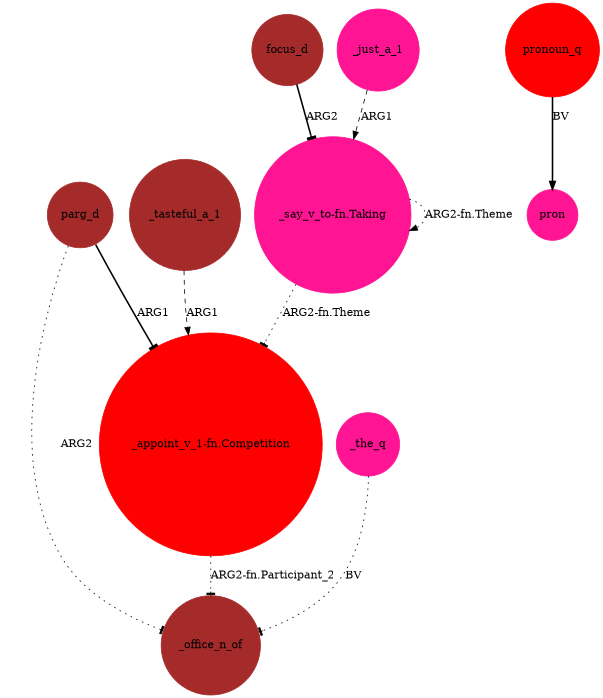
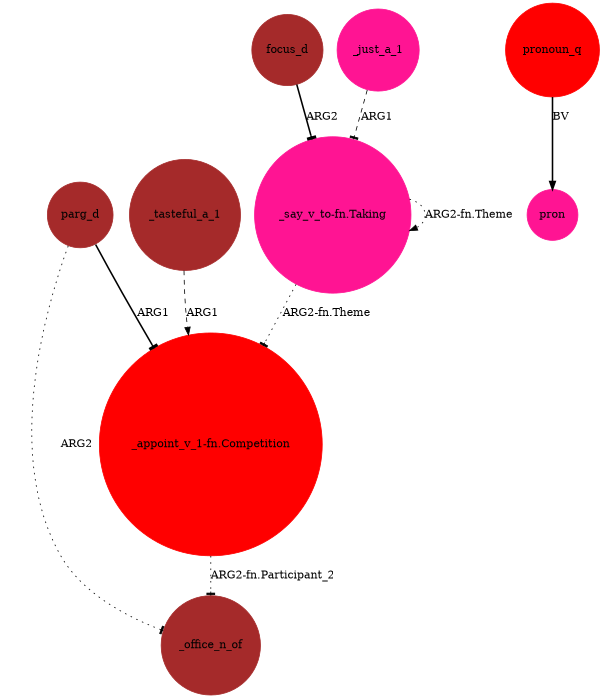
(361, 113) -> (361, 113)
(368, 444) -> none
